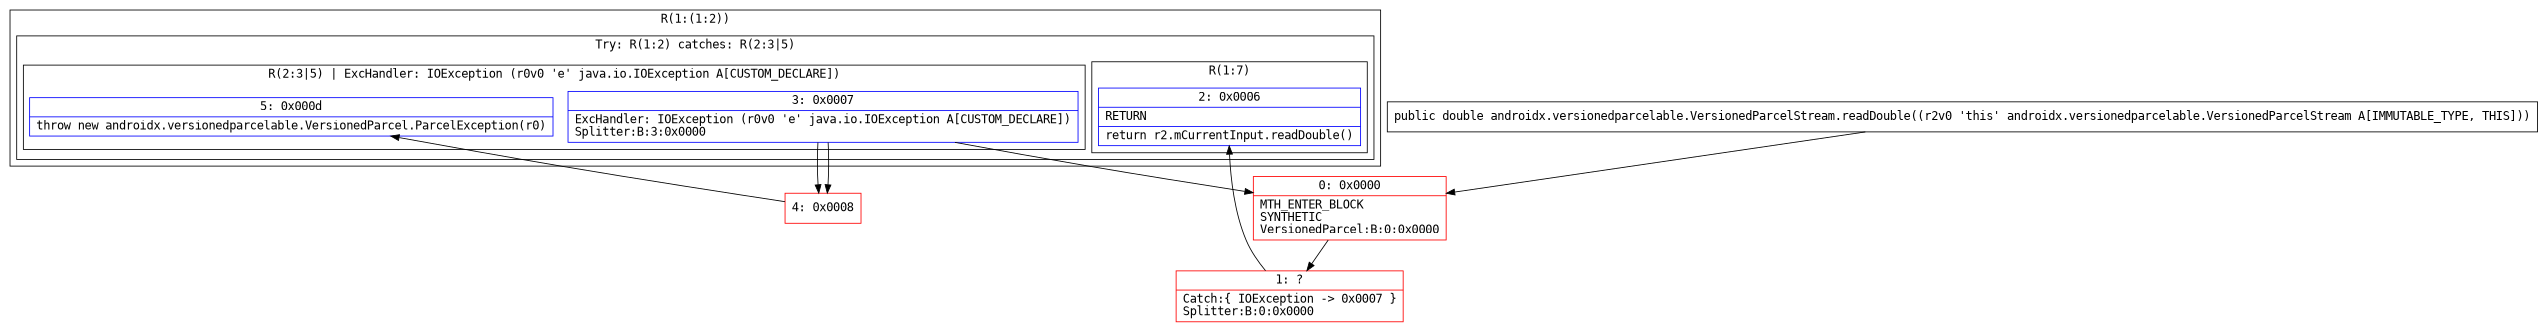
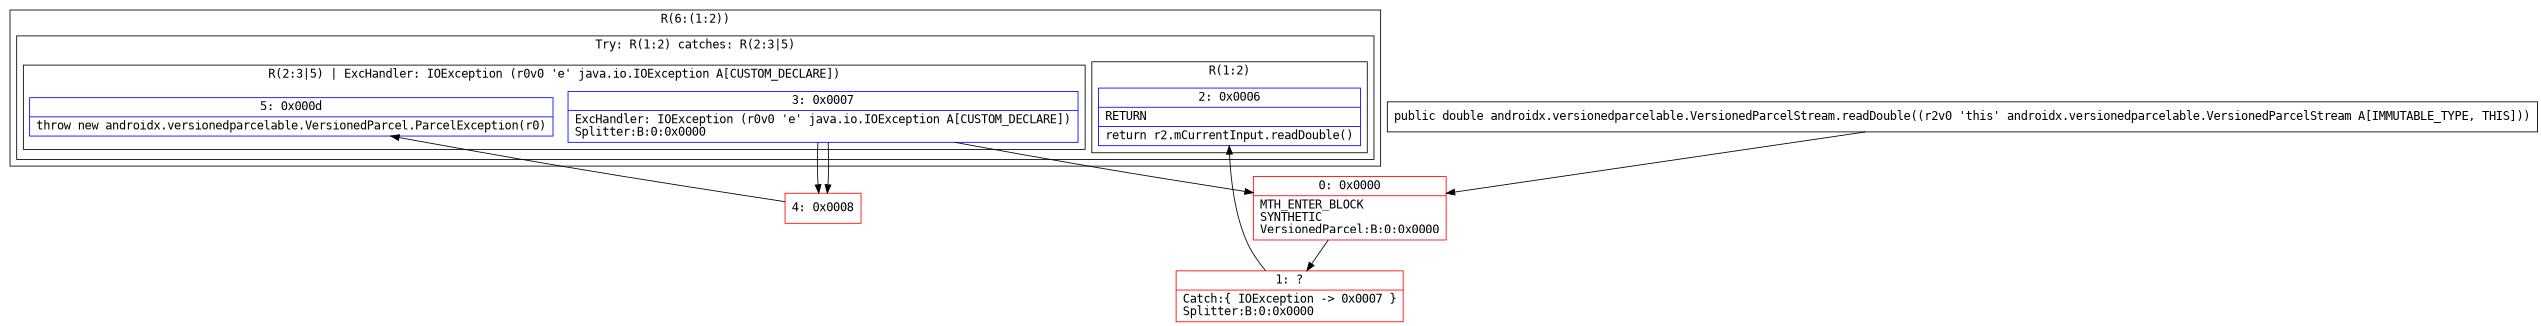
(695, 20) -> (695, 20)
(1230, 71) -> (1230, 71)
(640, 132) -> (640, 132)
